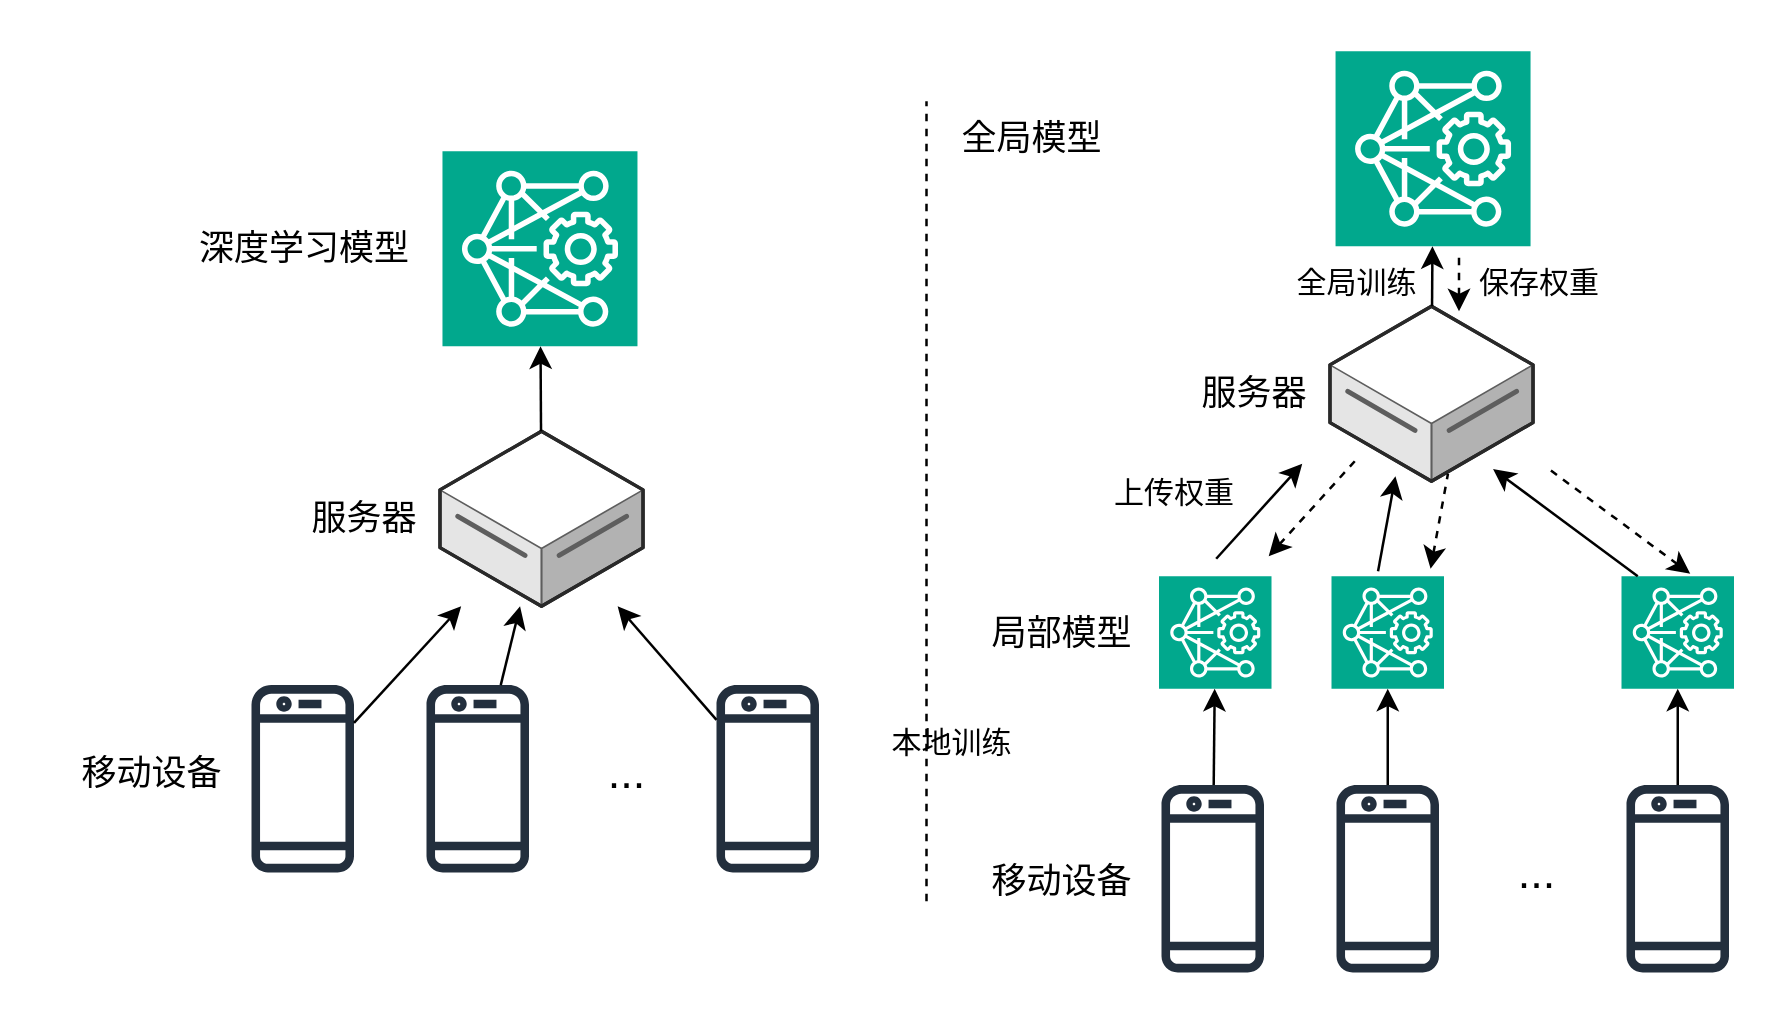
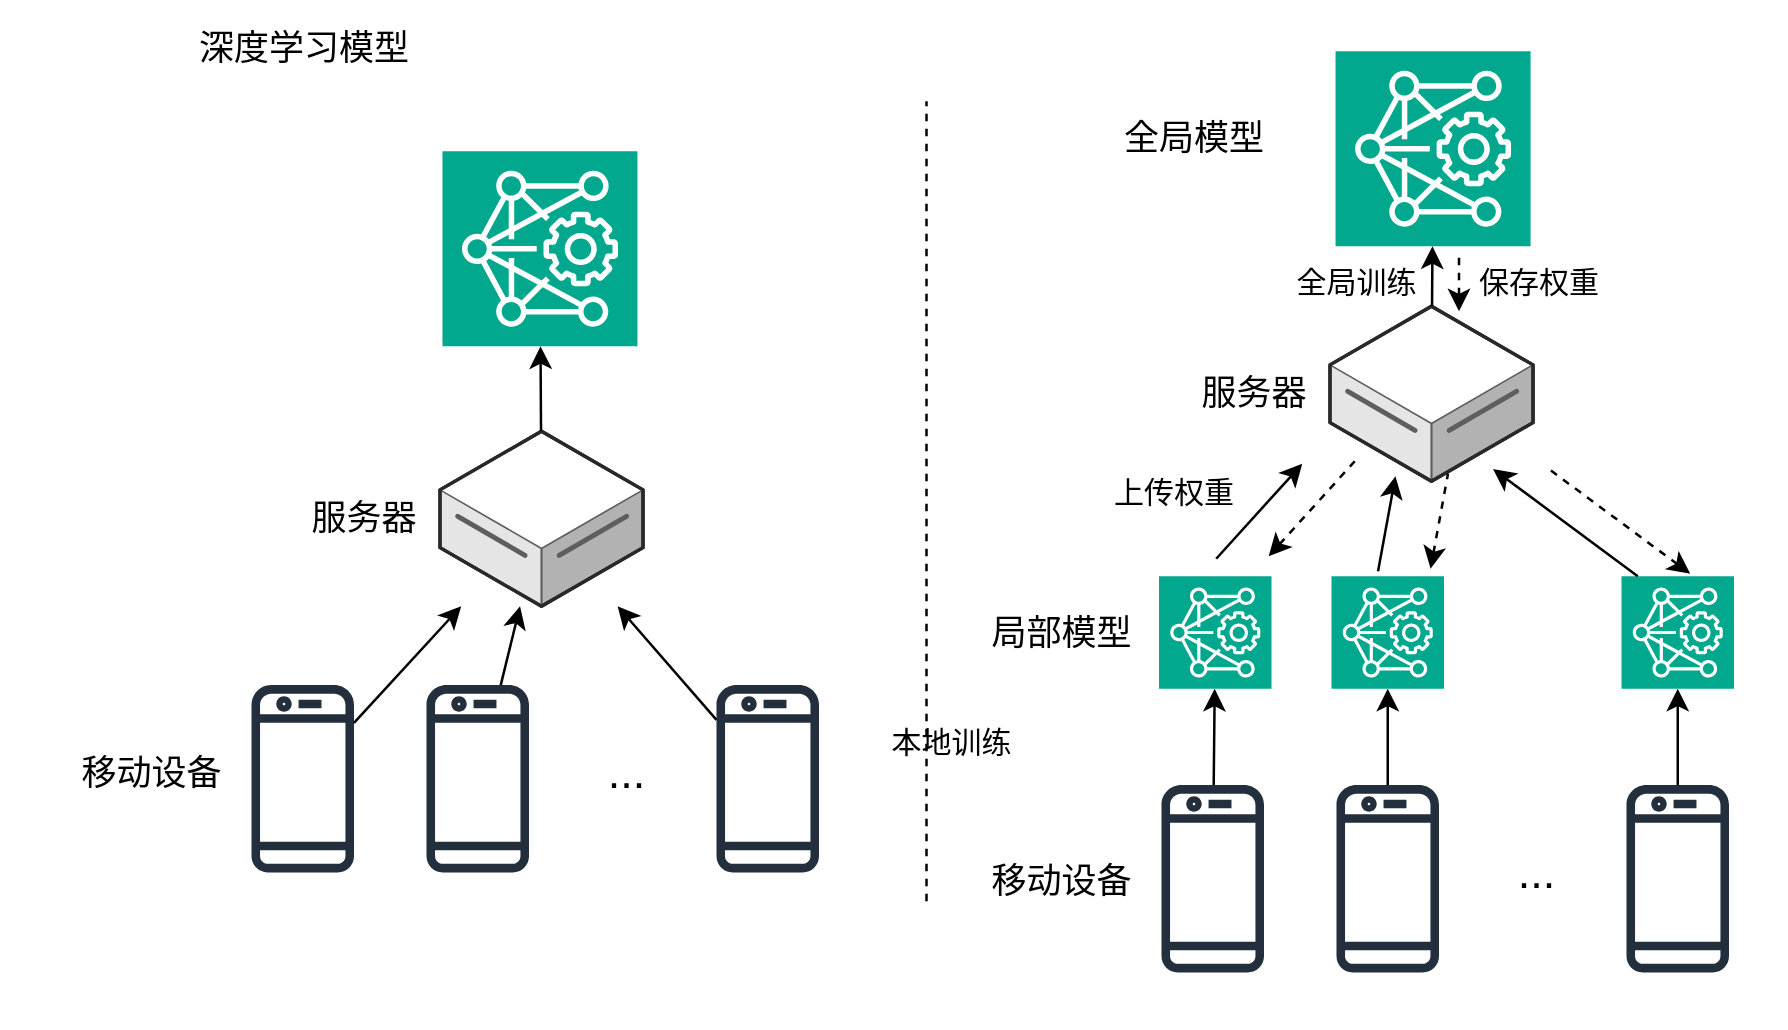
(1031, 139) -> (1194, 139)
(305, 249) -> (305, 49)
